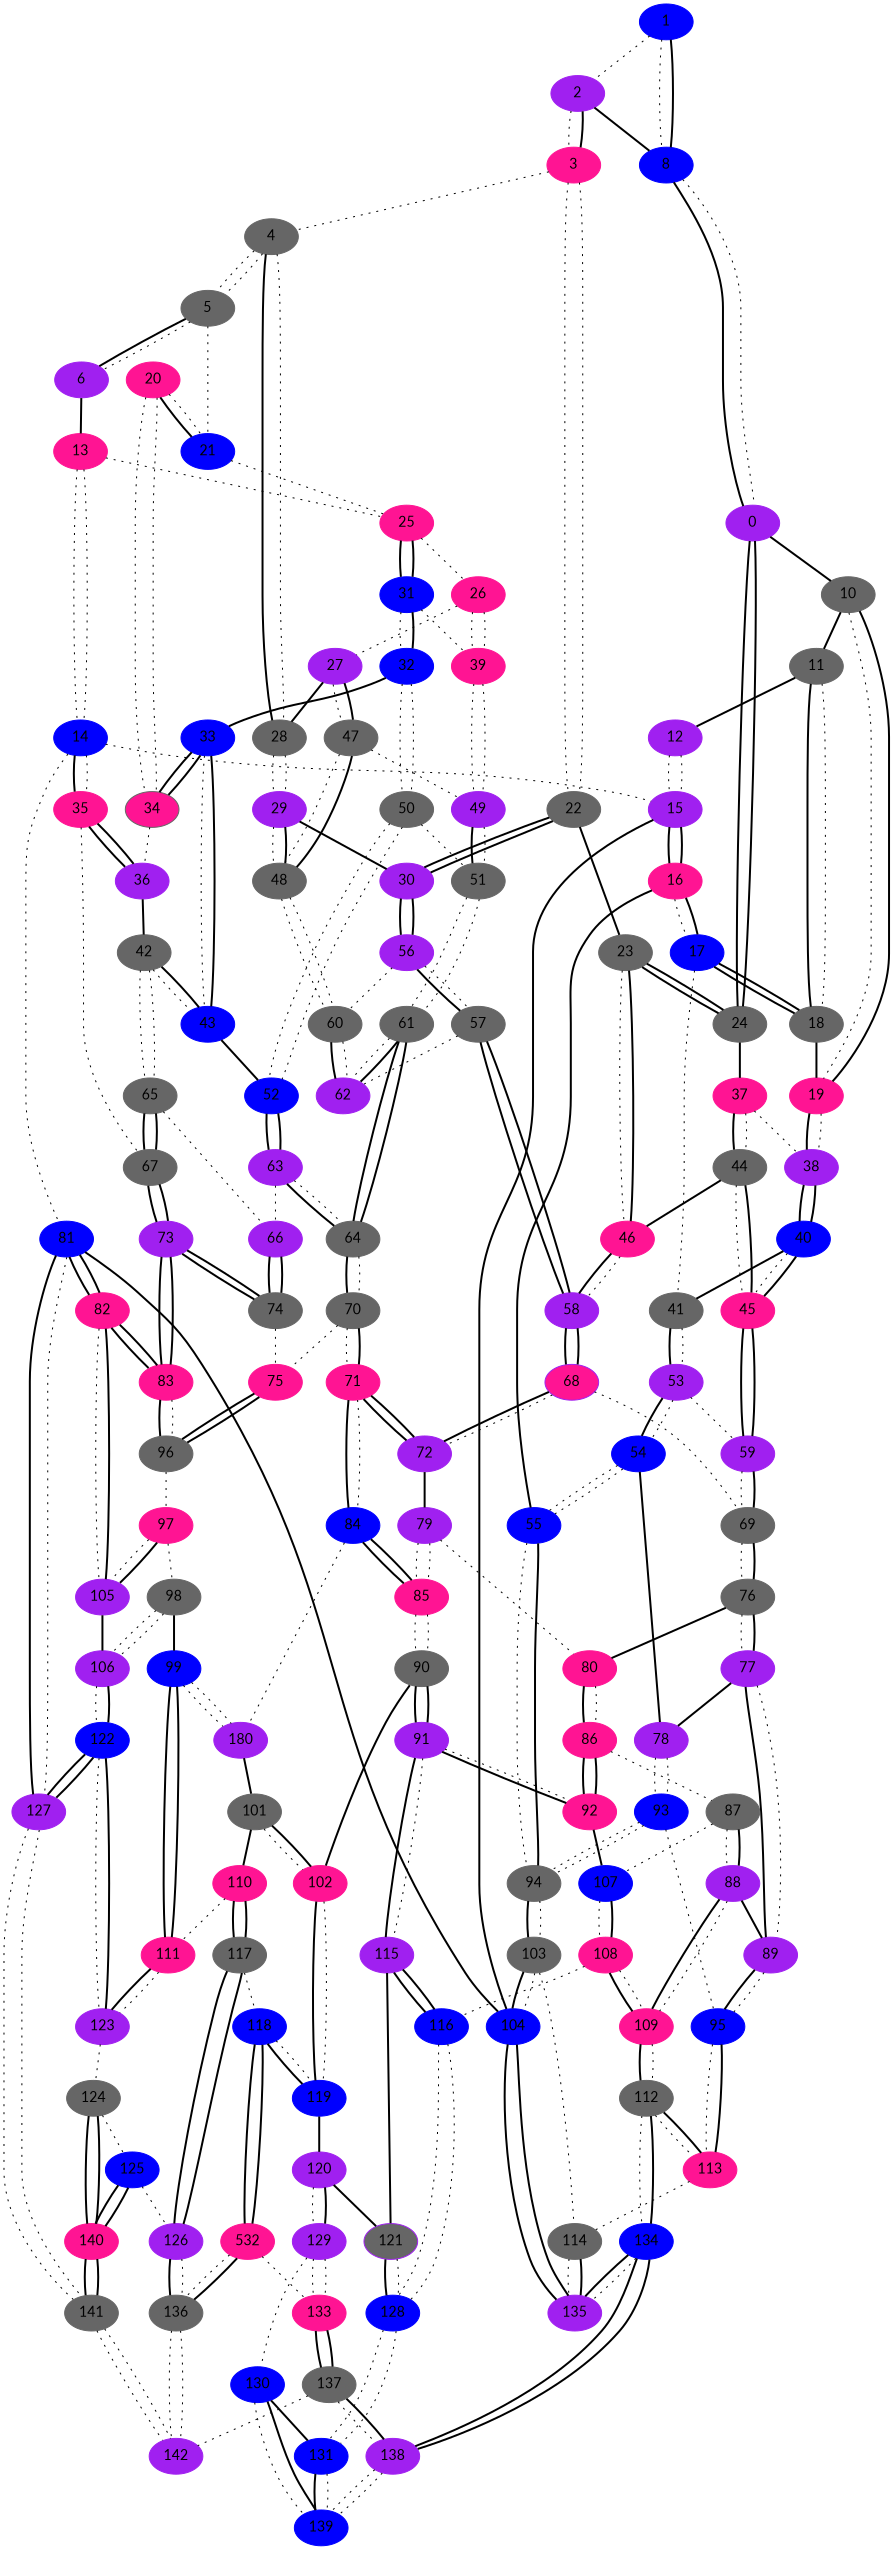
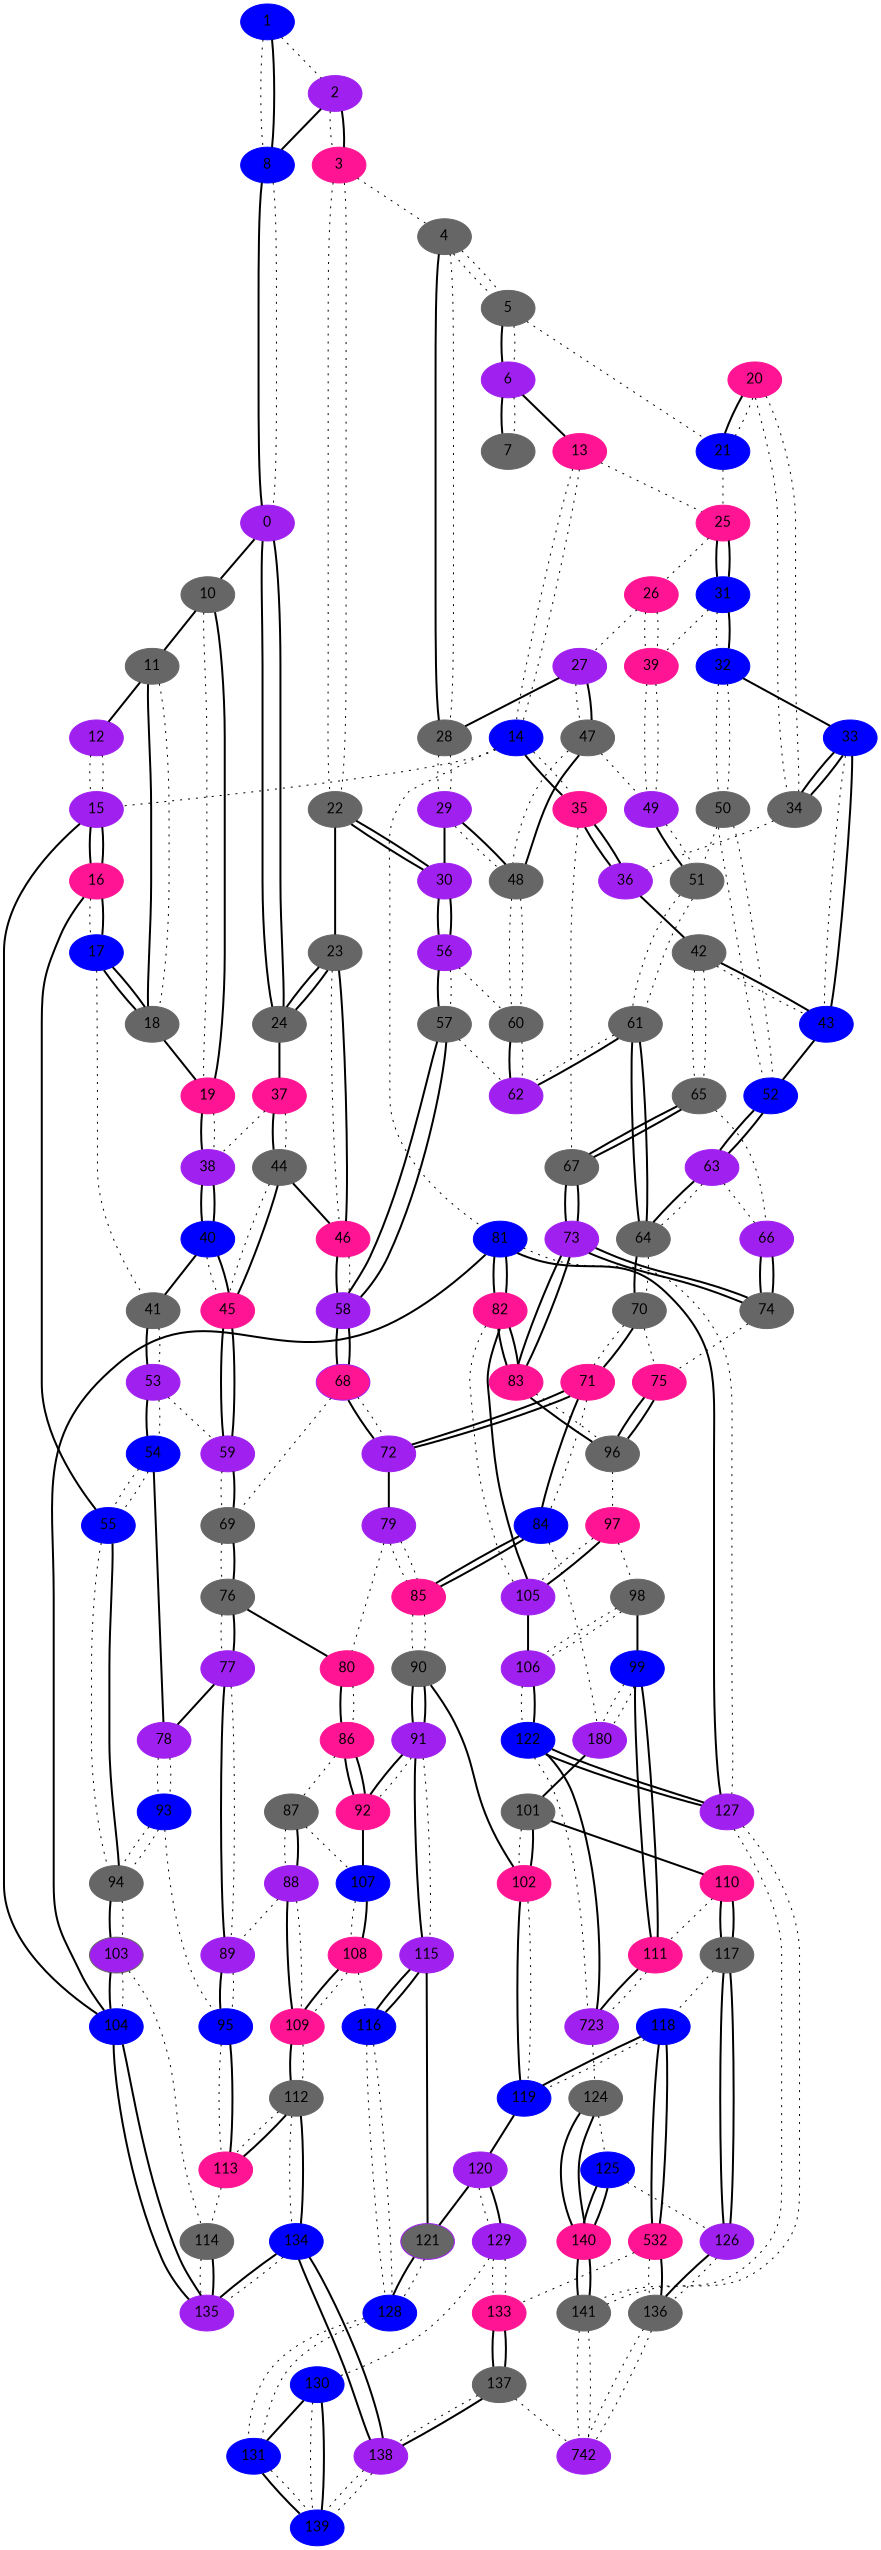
none -> (508, 451)
(152, 809) -> (795, 809)
(752, 1919) -> (260, 1919)
(534, 1955) -> (116, 1955)
(102, 2027) -> (592, 2027)
(176, 2456) -> (584, 2456)
